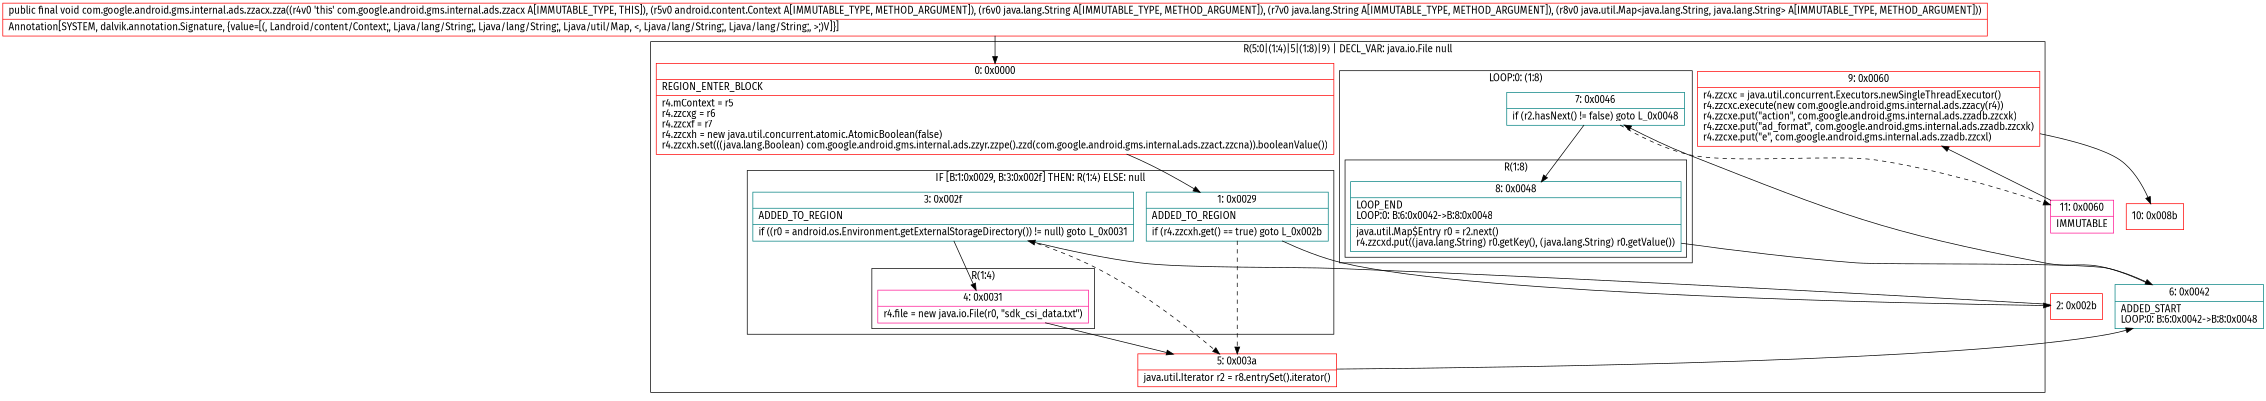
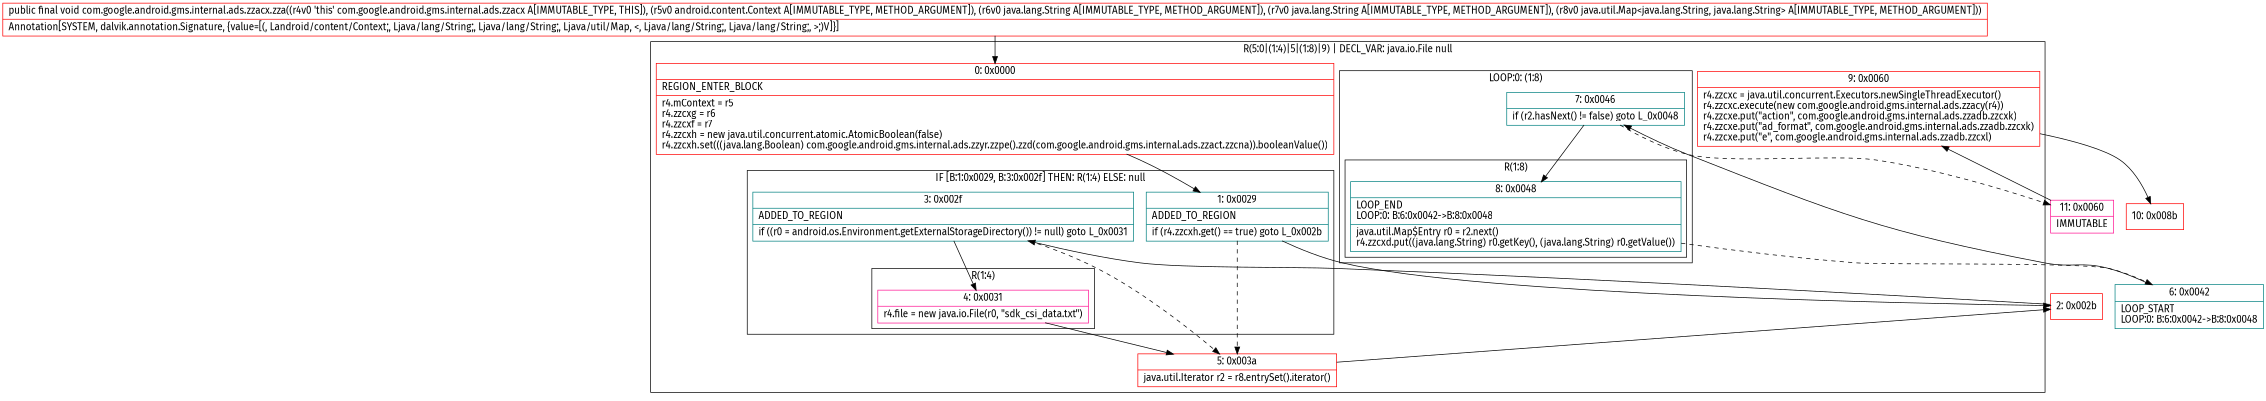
(1914, 264) -> (1914, 264)
(2151, 309) -> (2148, 309)
(1732, 361) -> (1690, 336)
